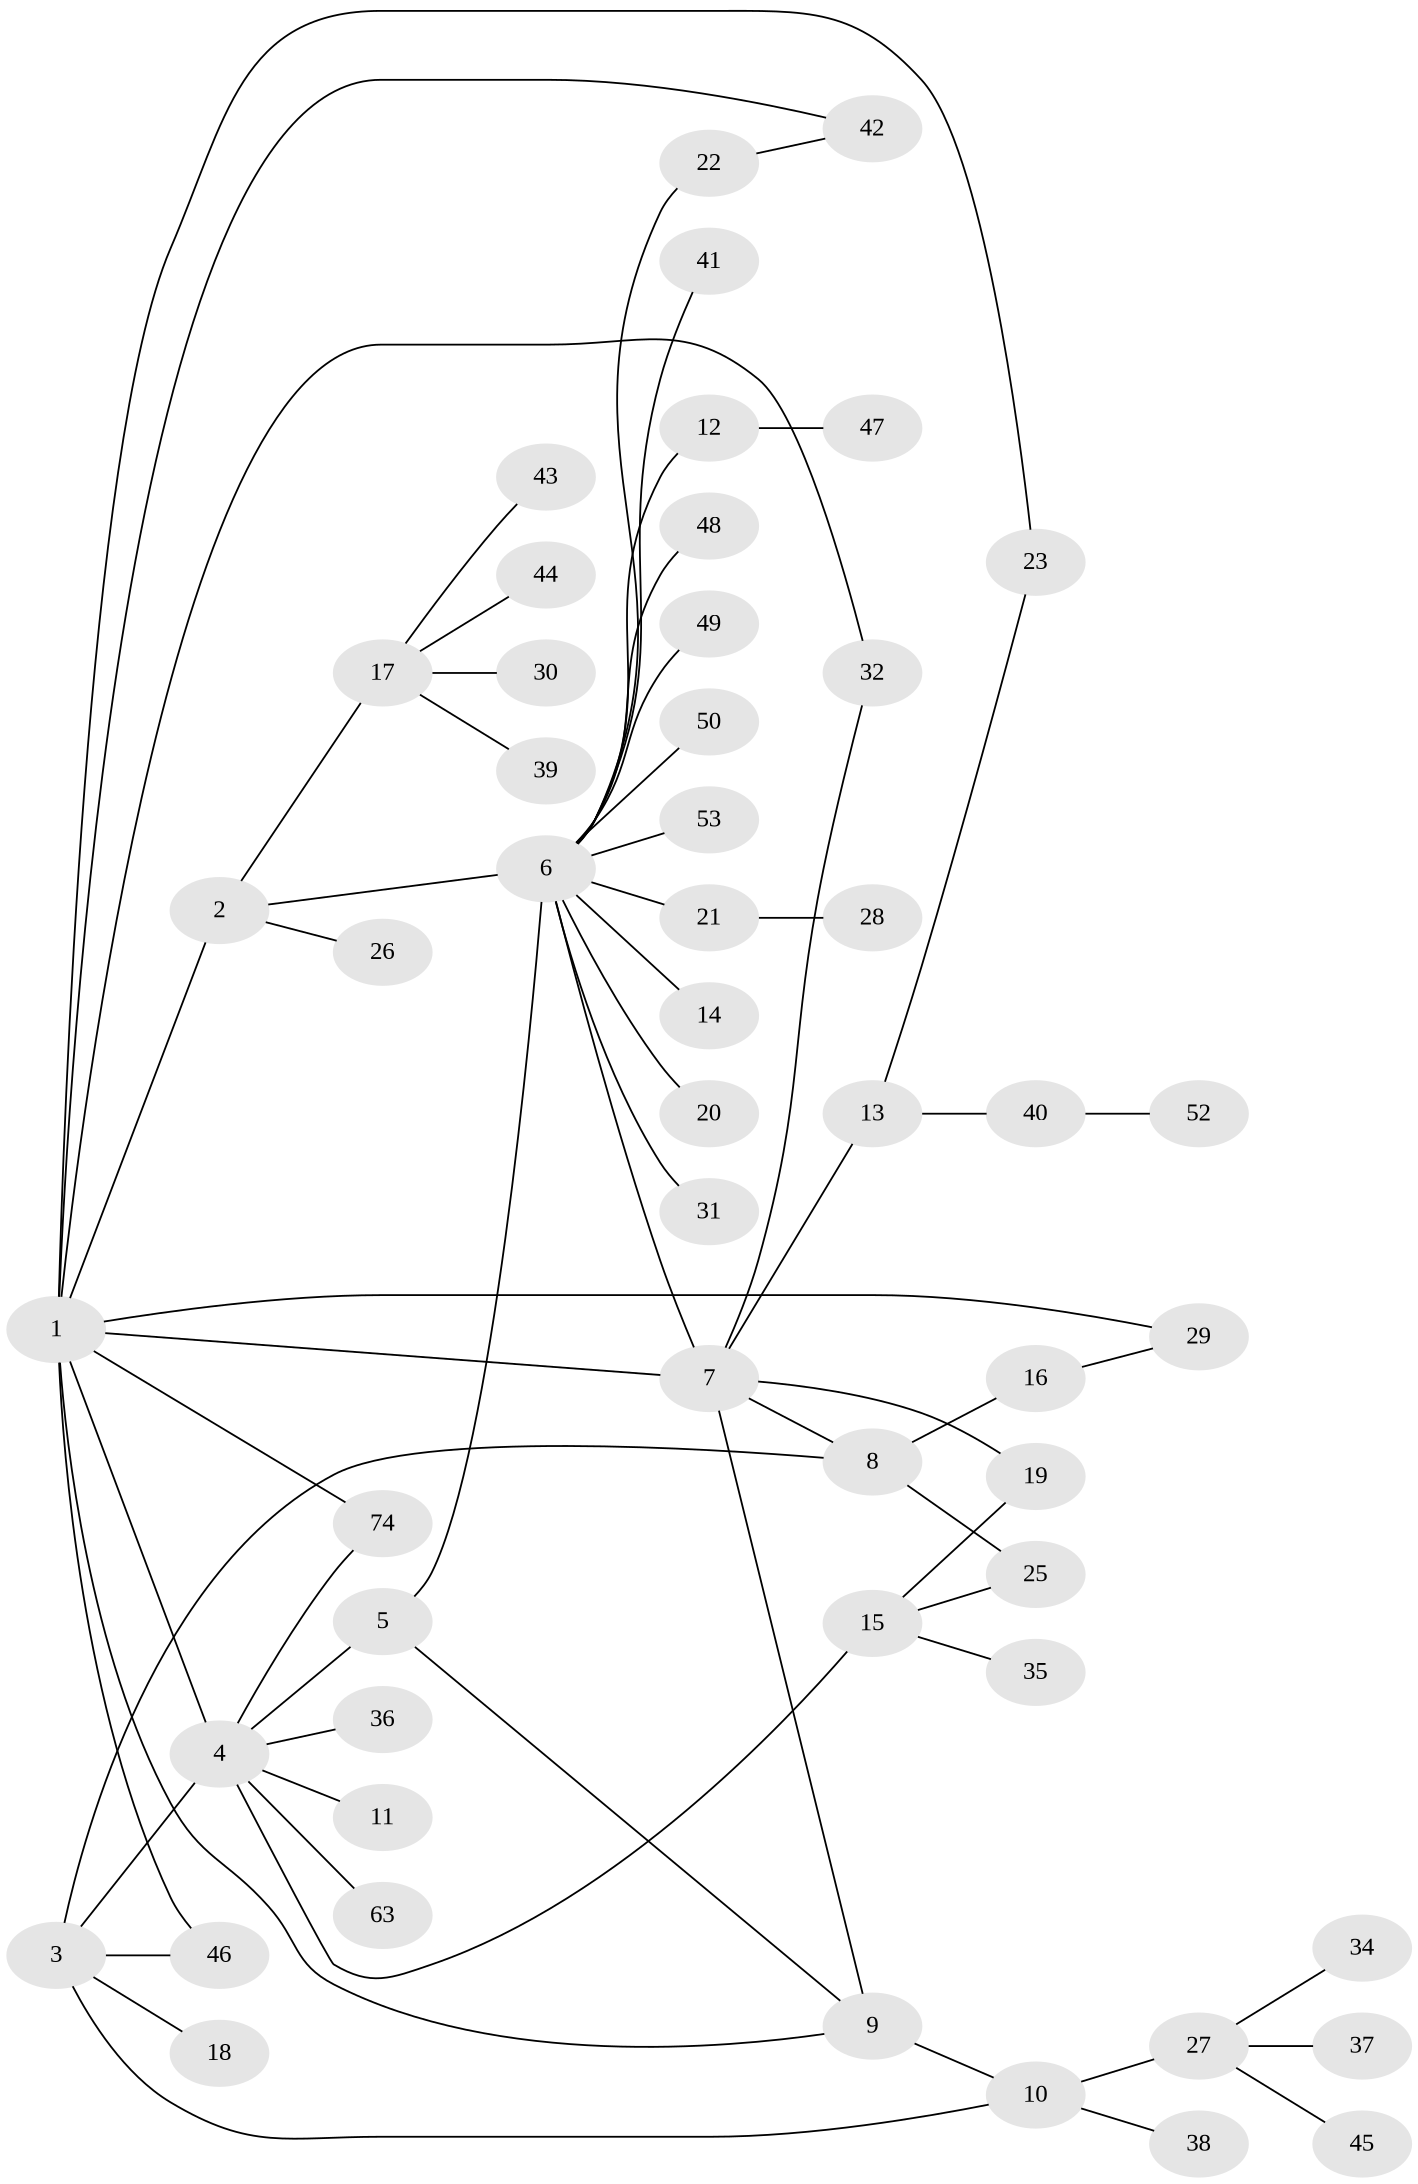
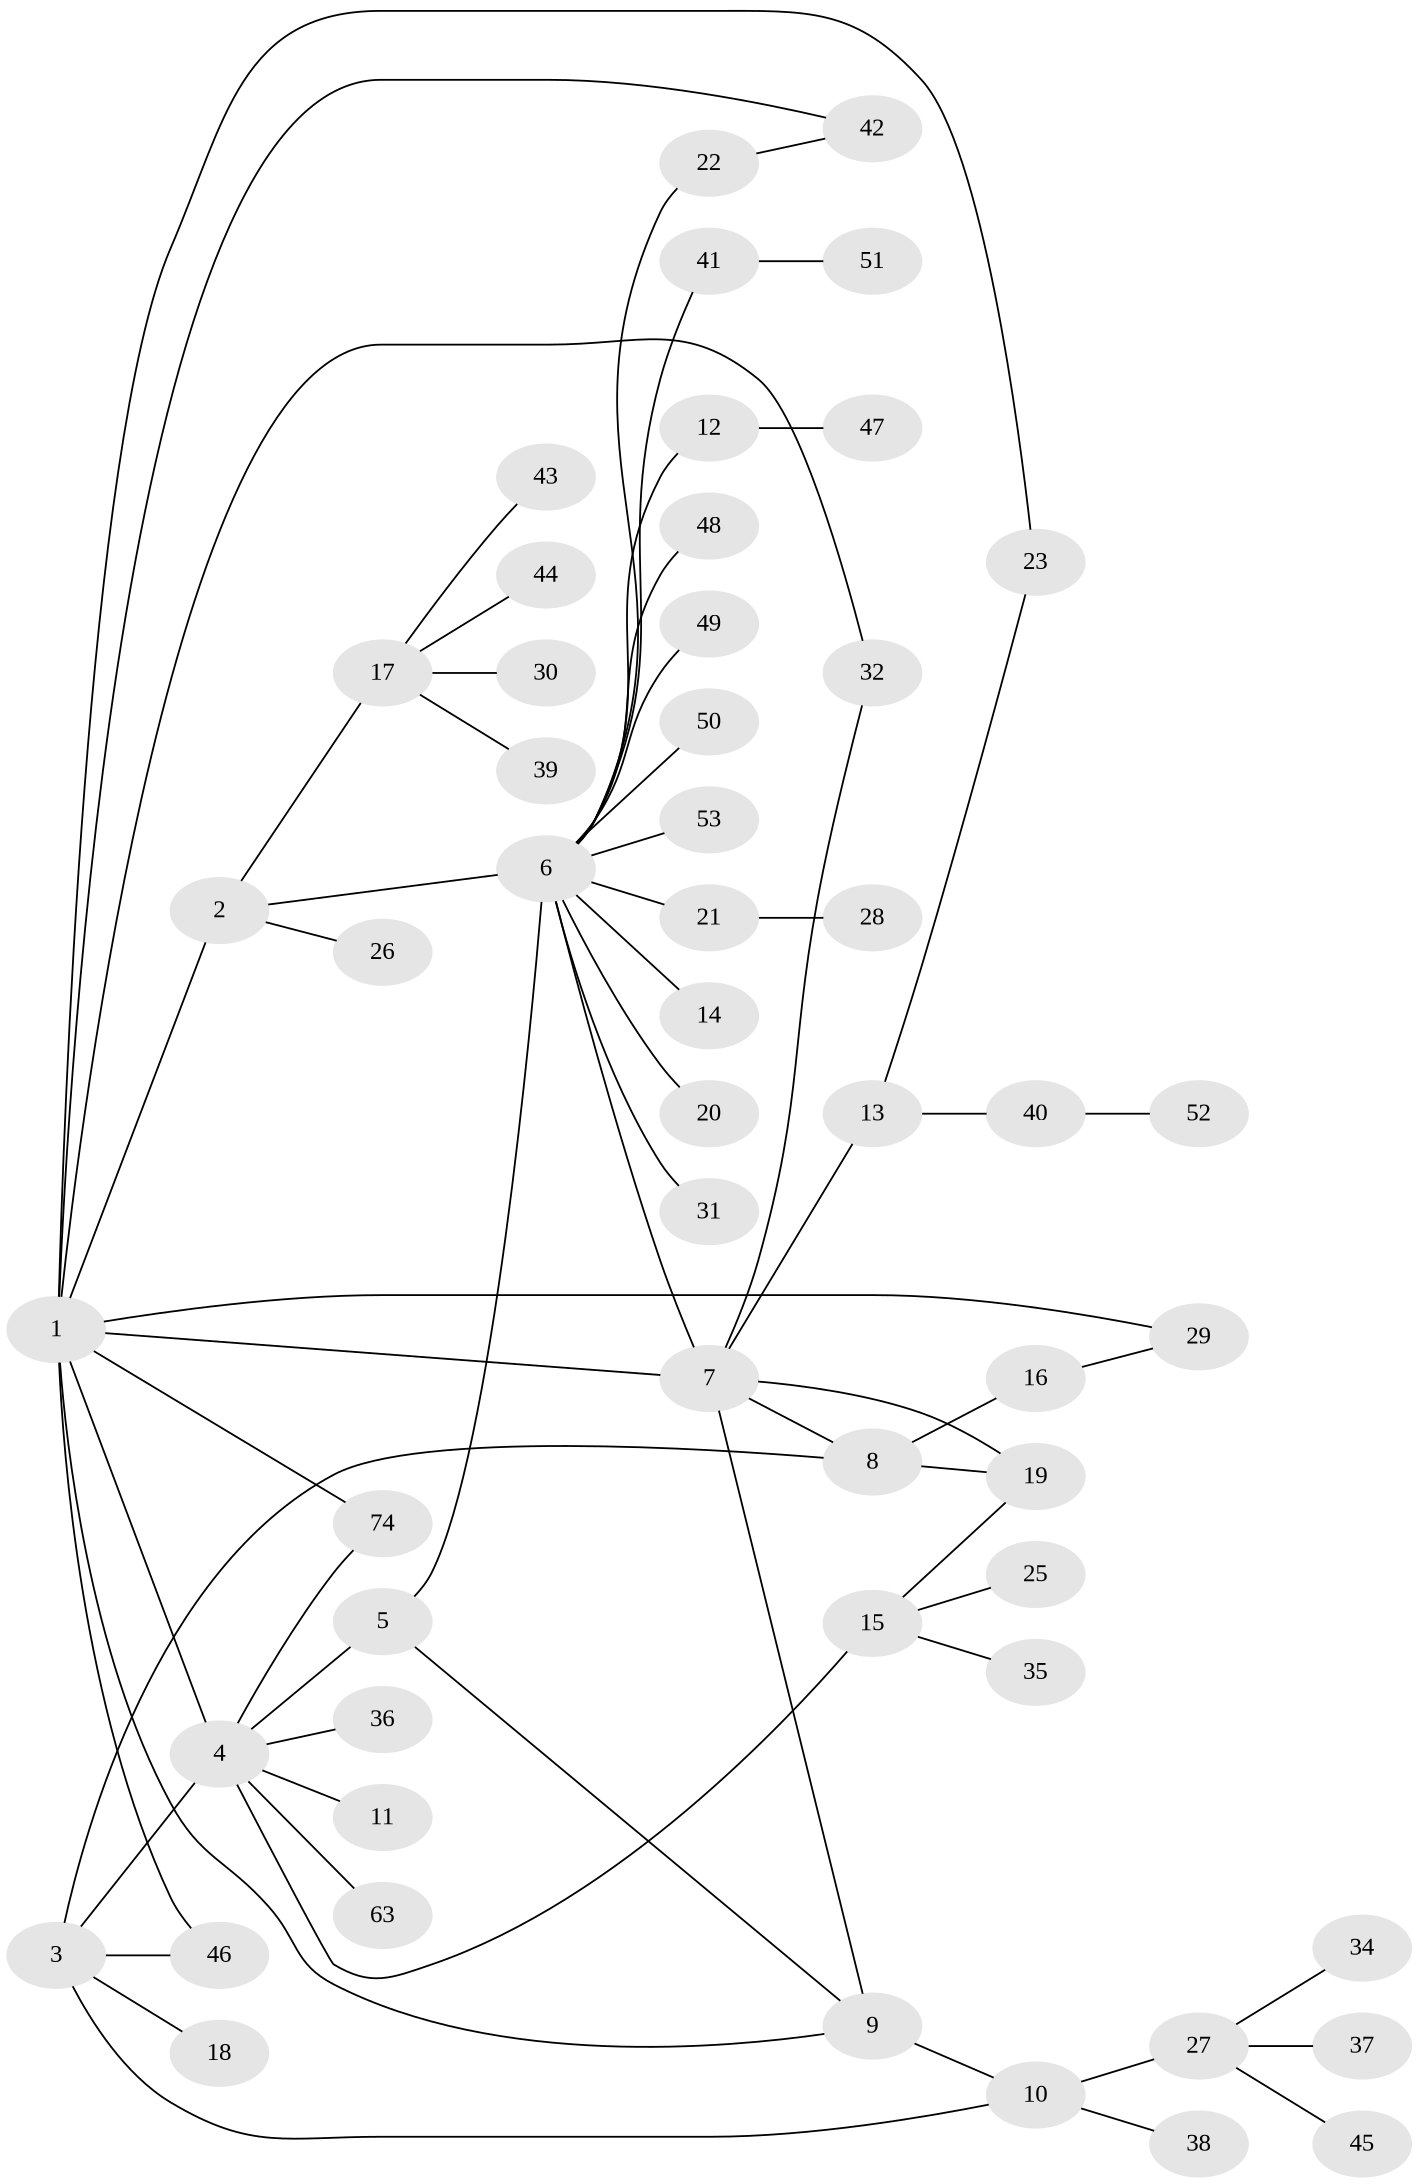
none -> (872, 261)
(954, 1518) -> (954, 1469)
